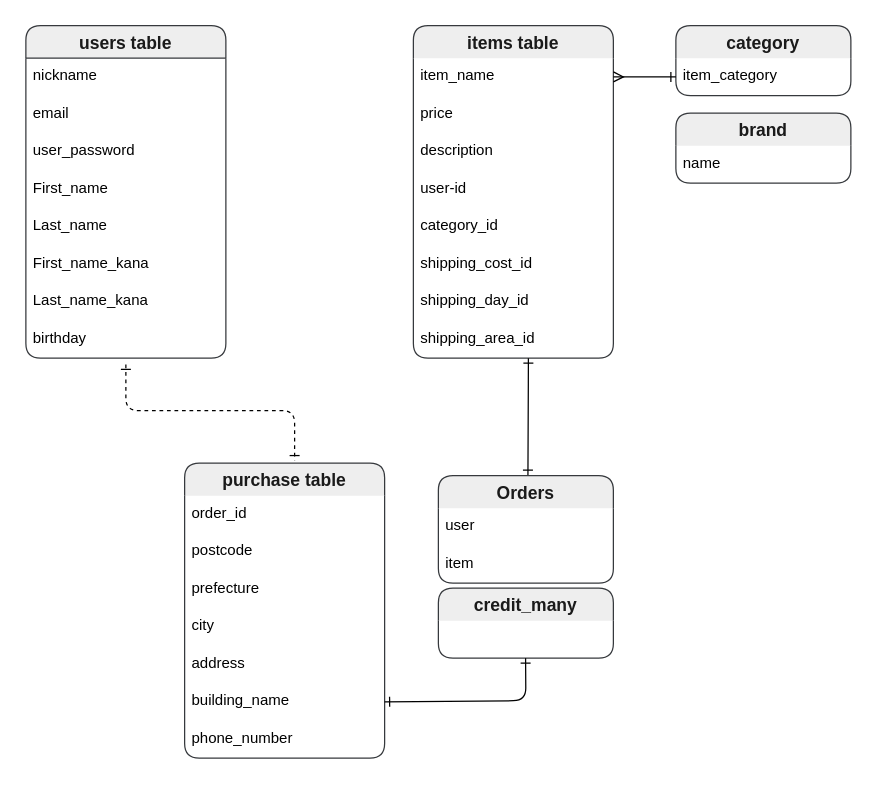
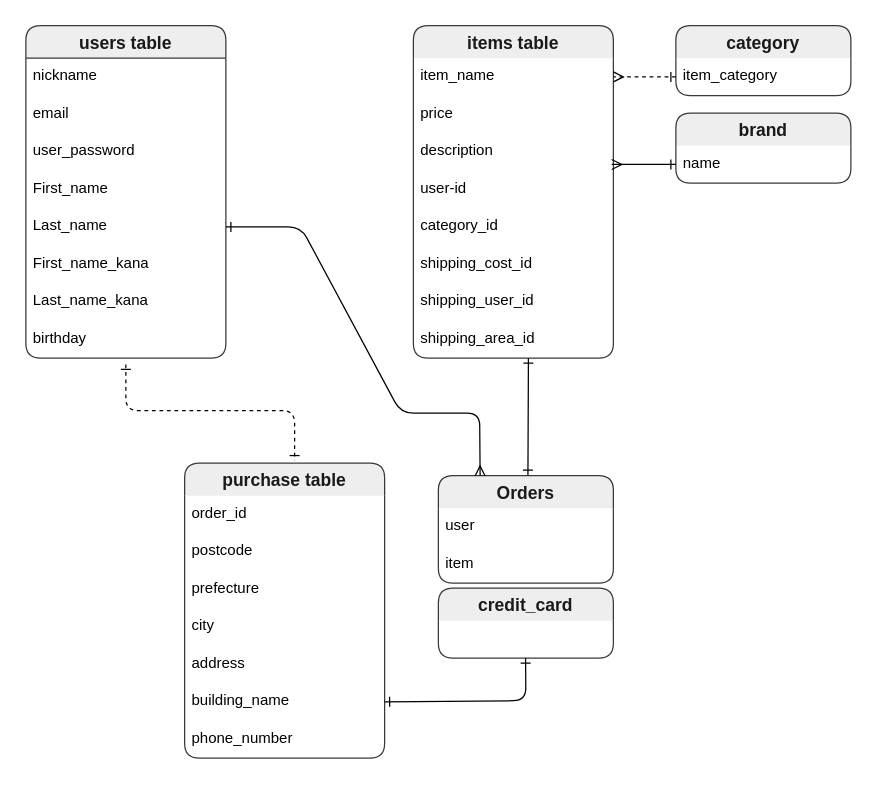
(643, 77) -> (643, 77)
none -> (643, 164)
(477, 300) -> (481, 300)
none -> (364, 345)
(525, 605) -> (525, 605)
